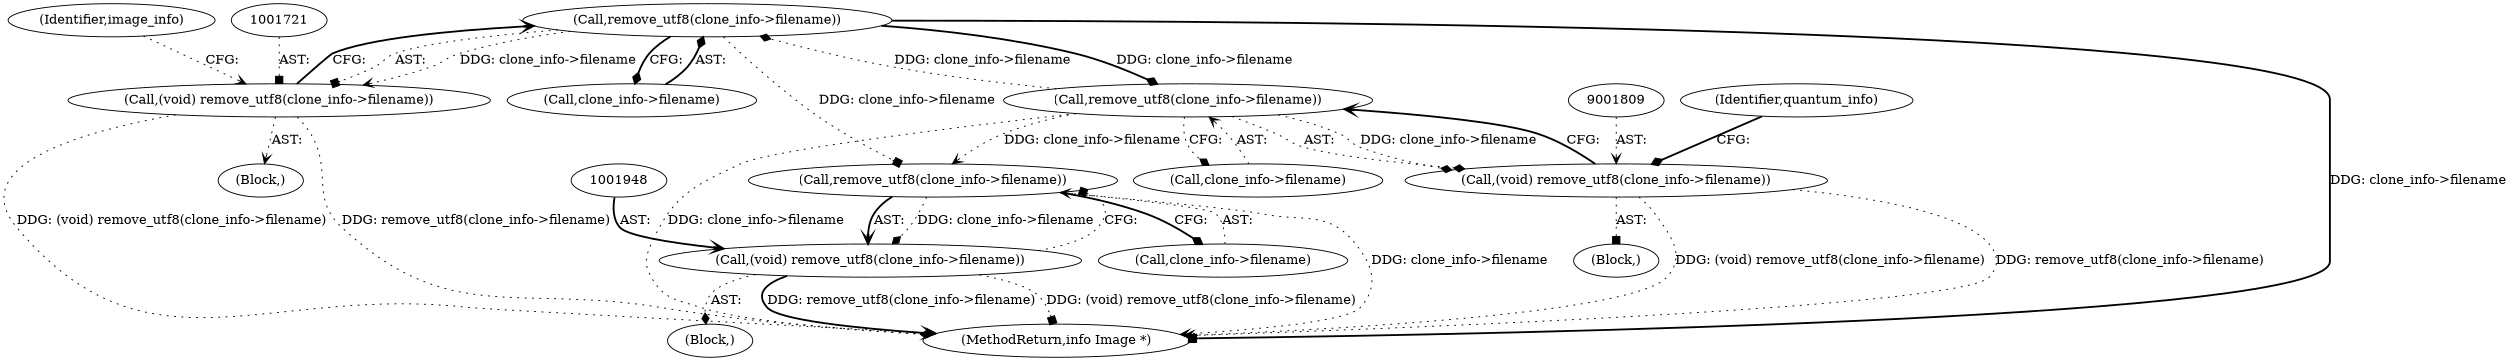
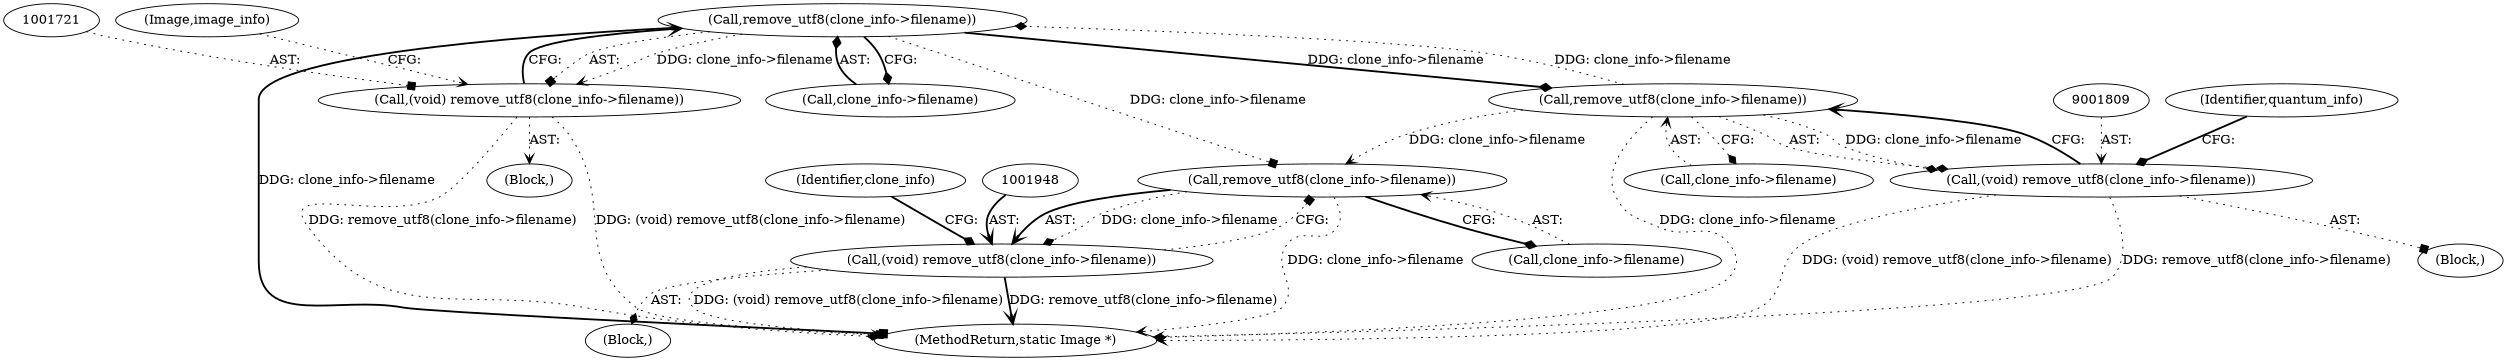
(112, 20) -> (207, 20)
none -> (866, 180)
(1056, 341) -> (1016, 341)
